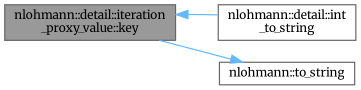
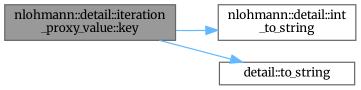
(203, 15) -> (191, 31)
(287, 74) -> (287, 74)
